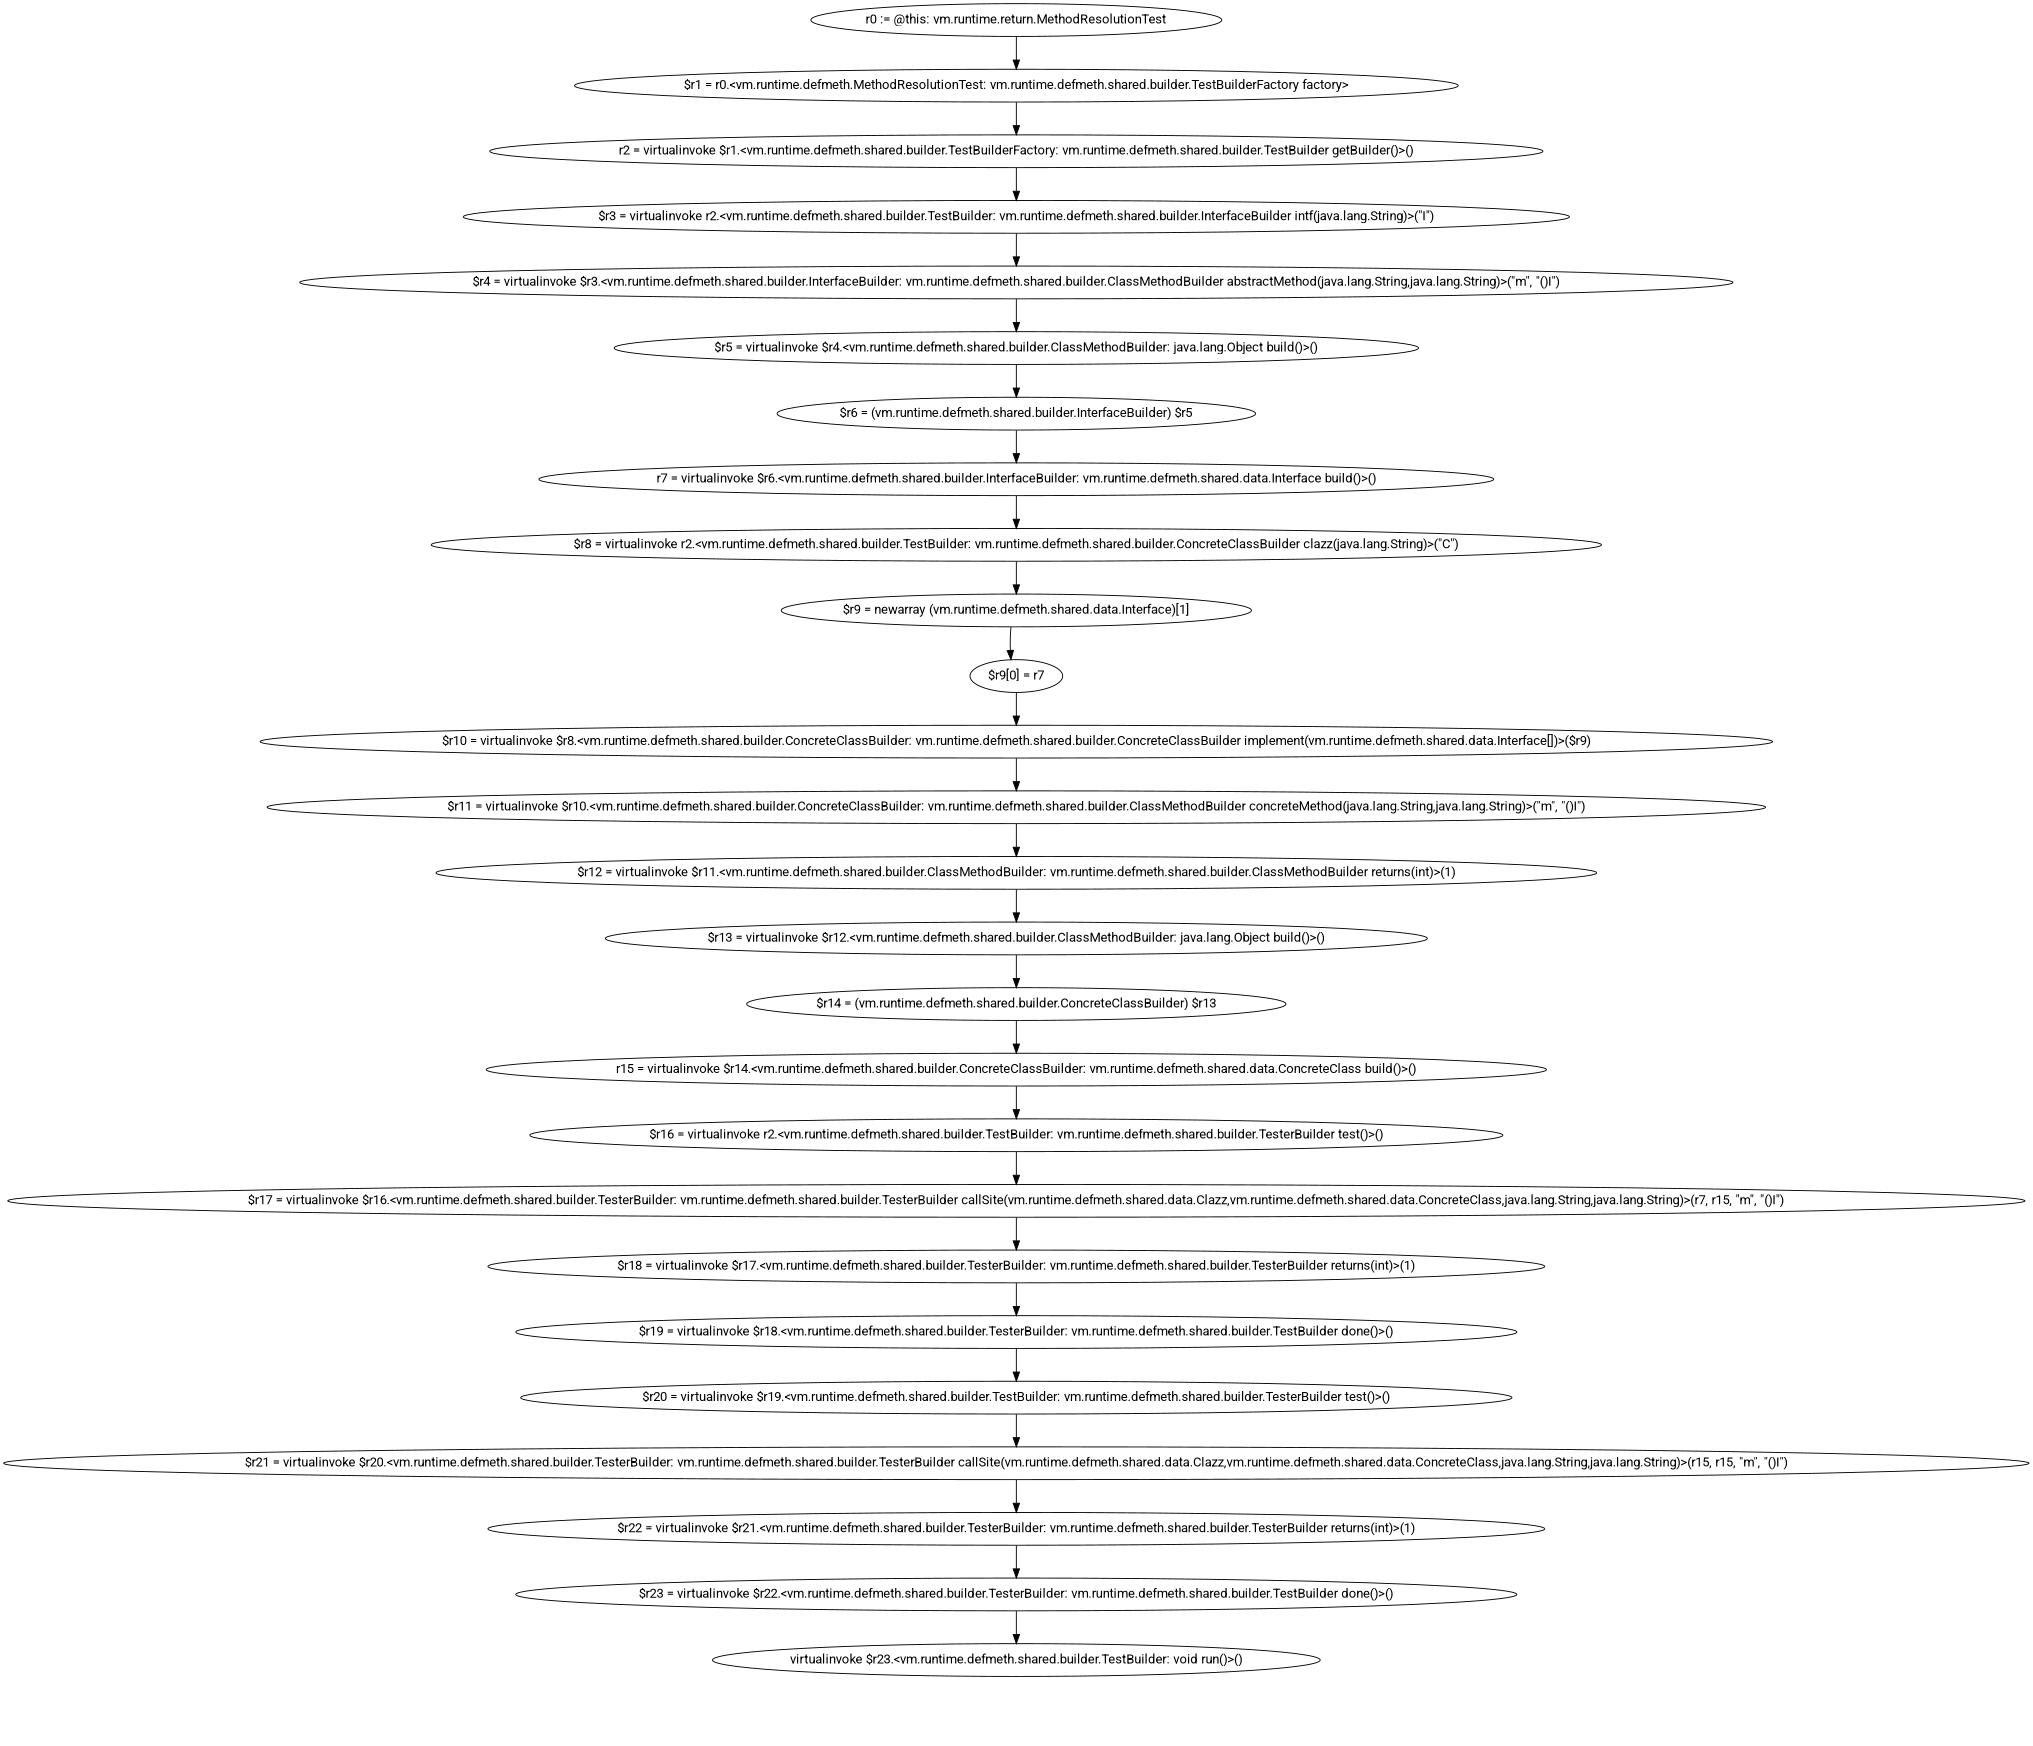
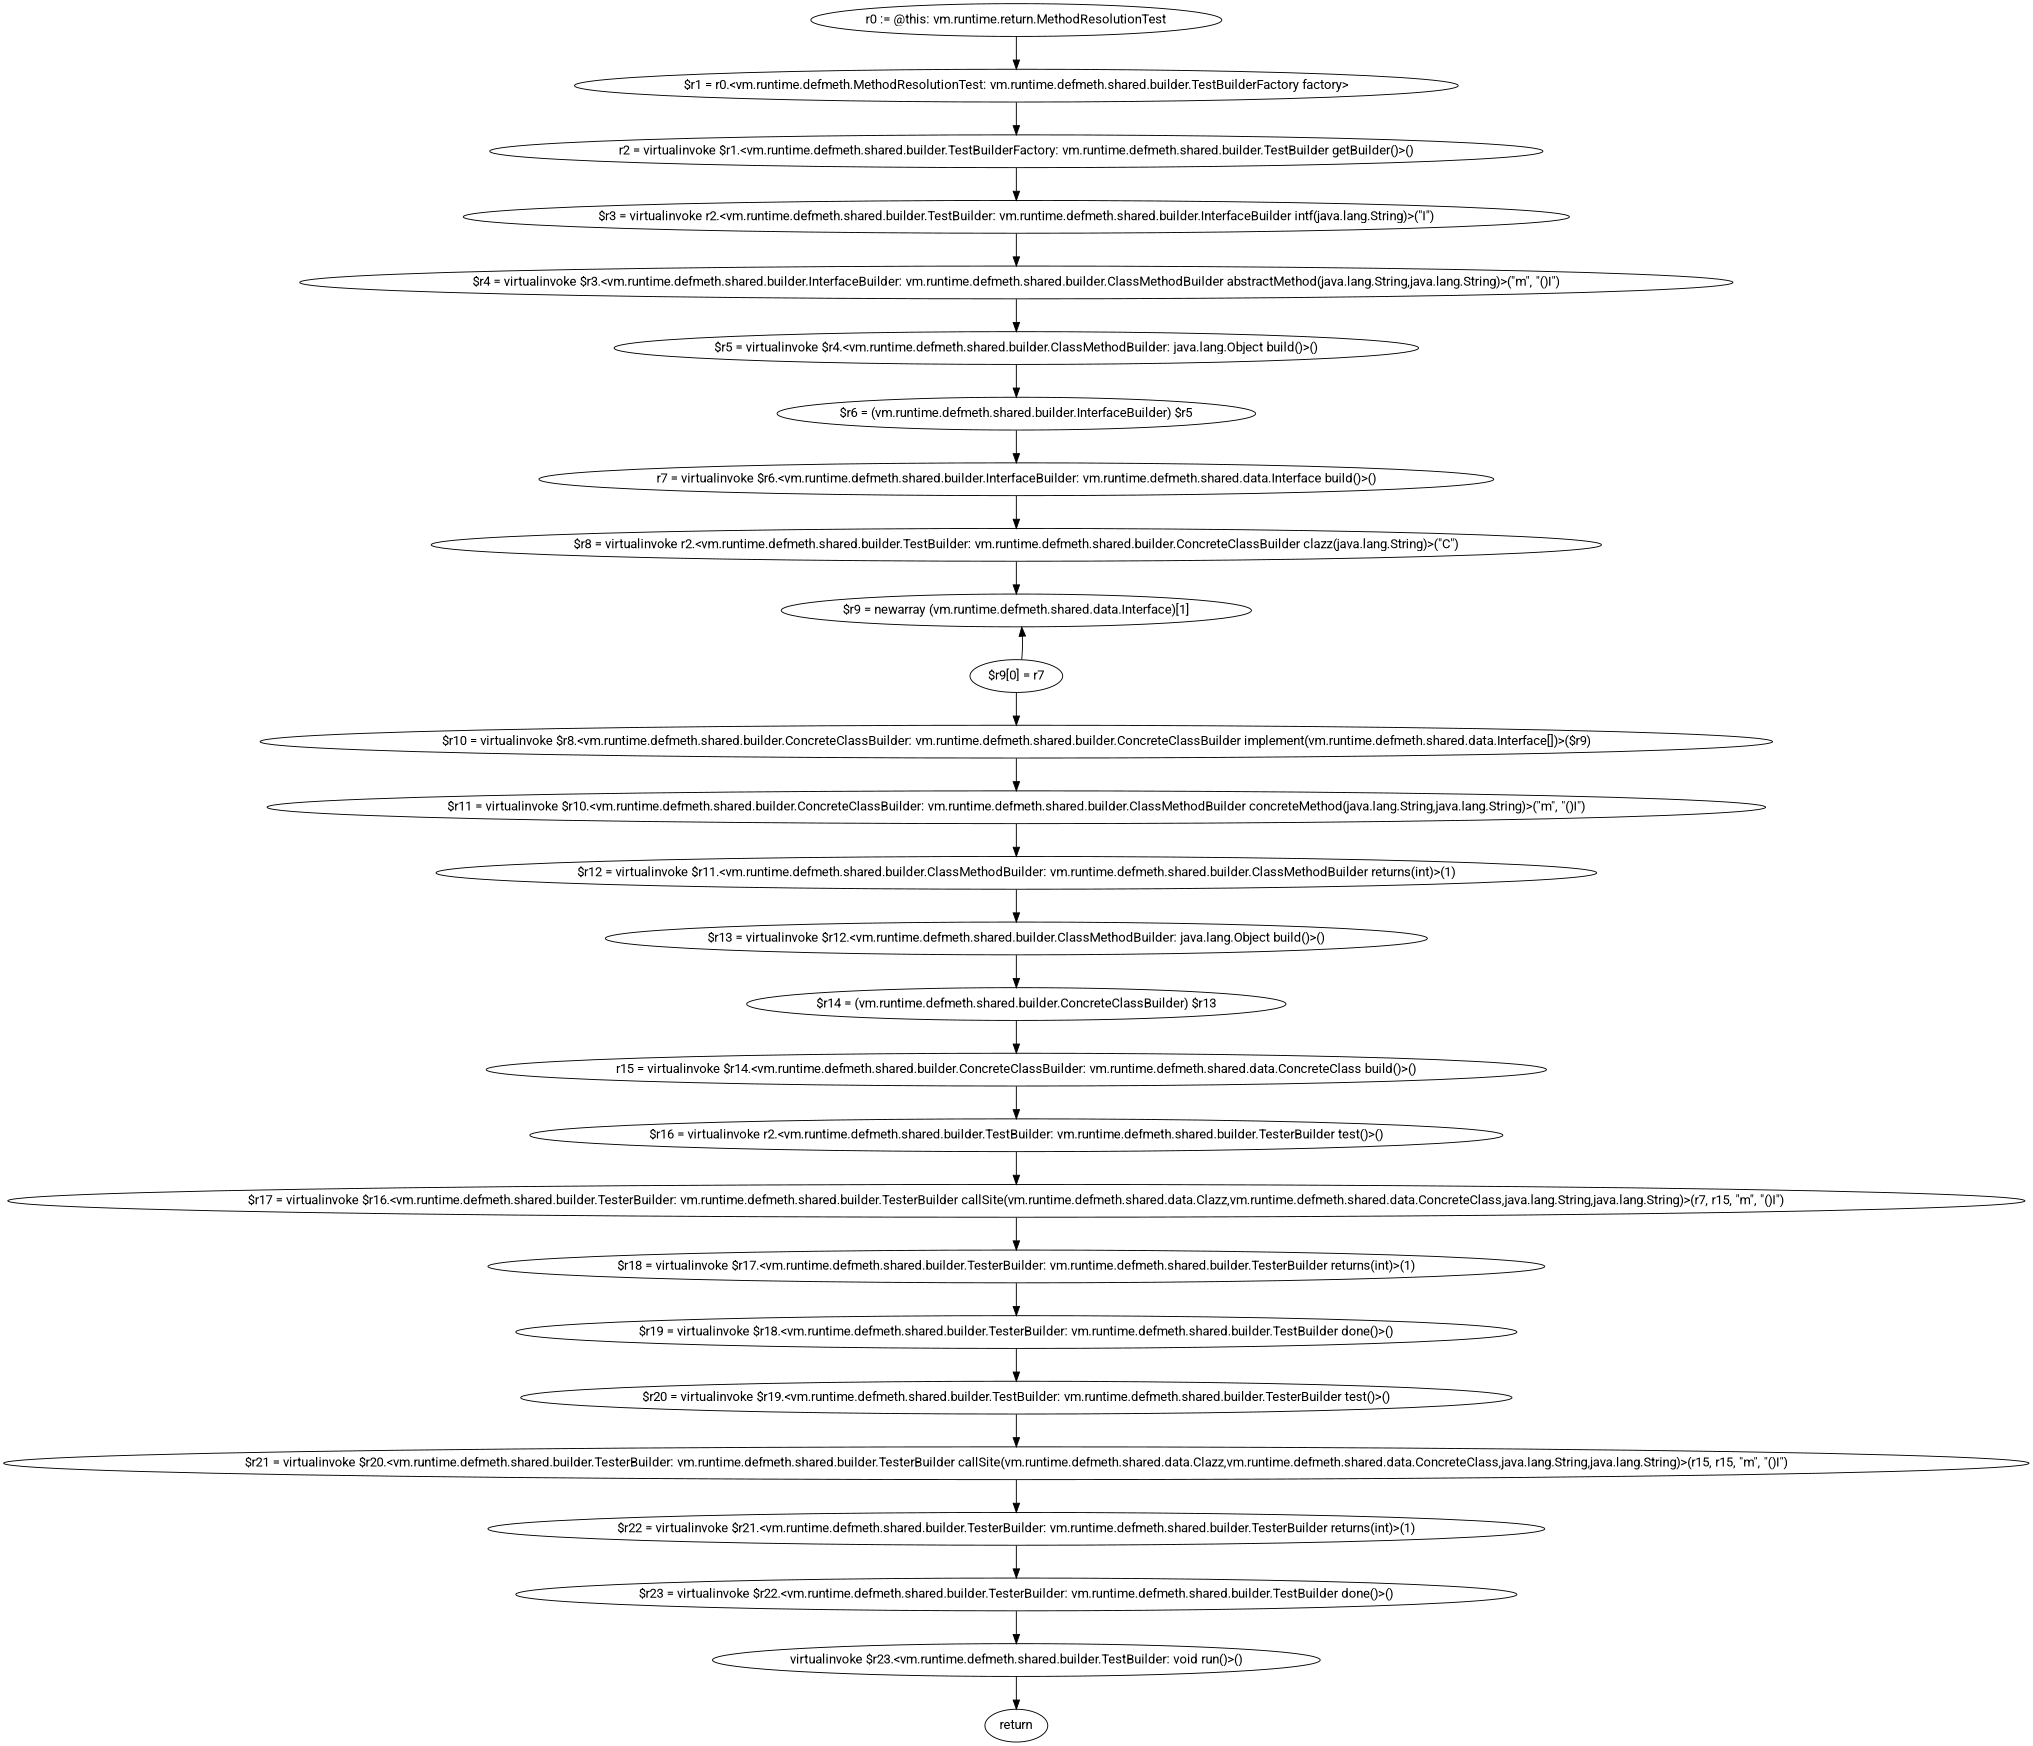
(1010, 639) -> (1022, 648)
none -> (1016, 1726)
